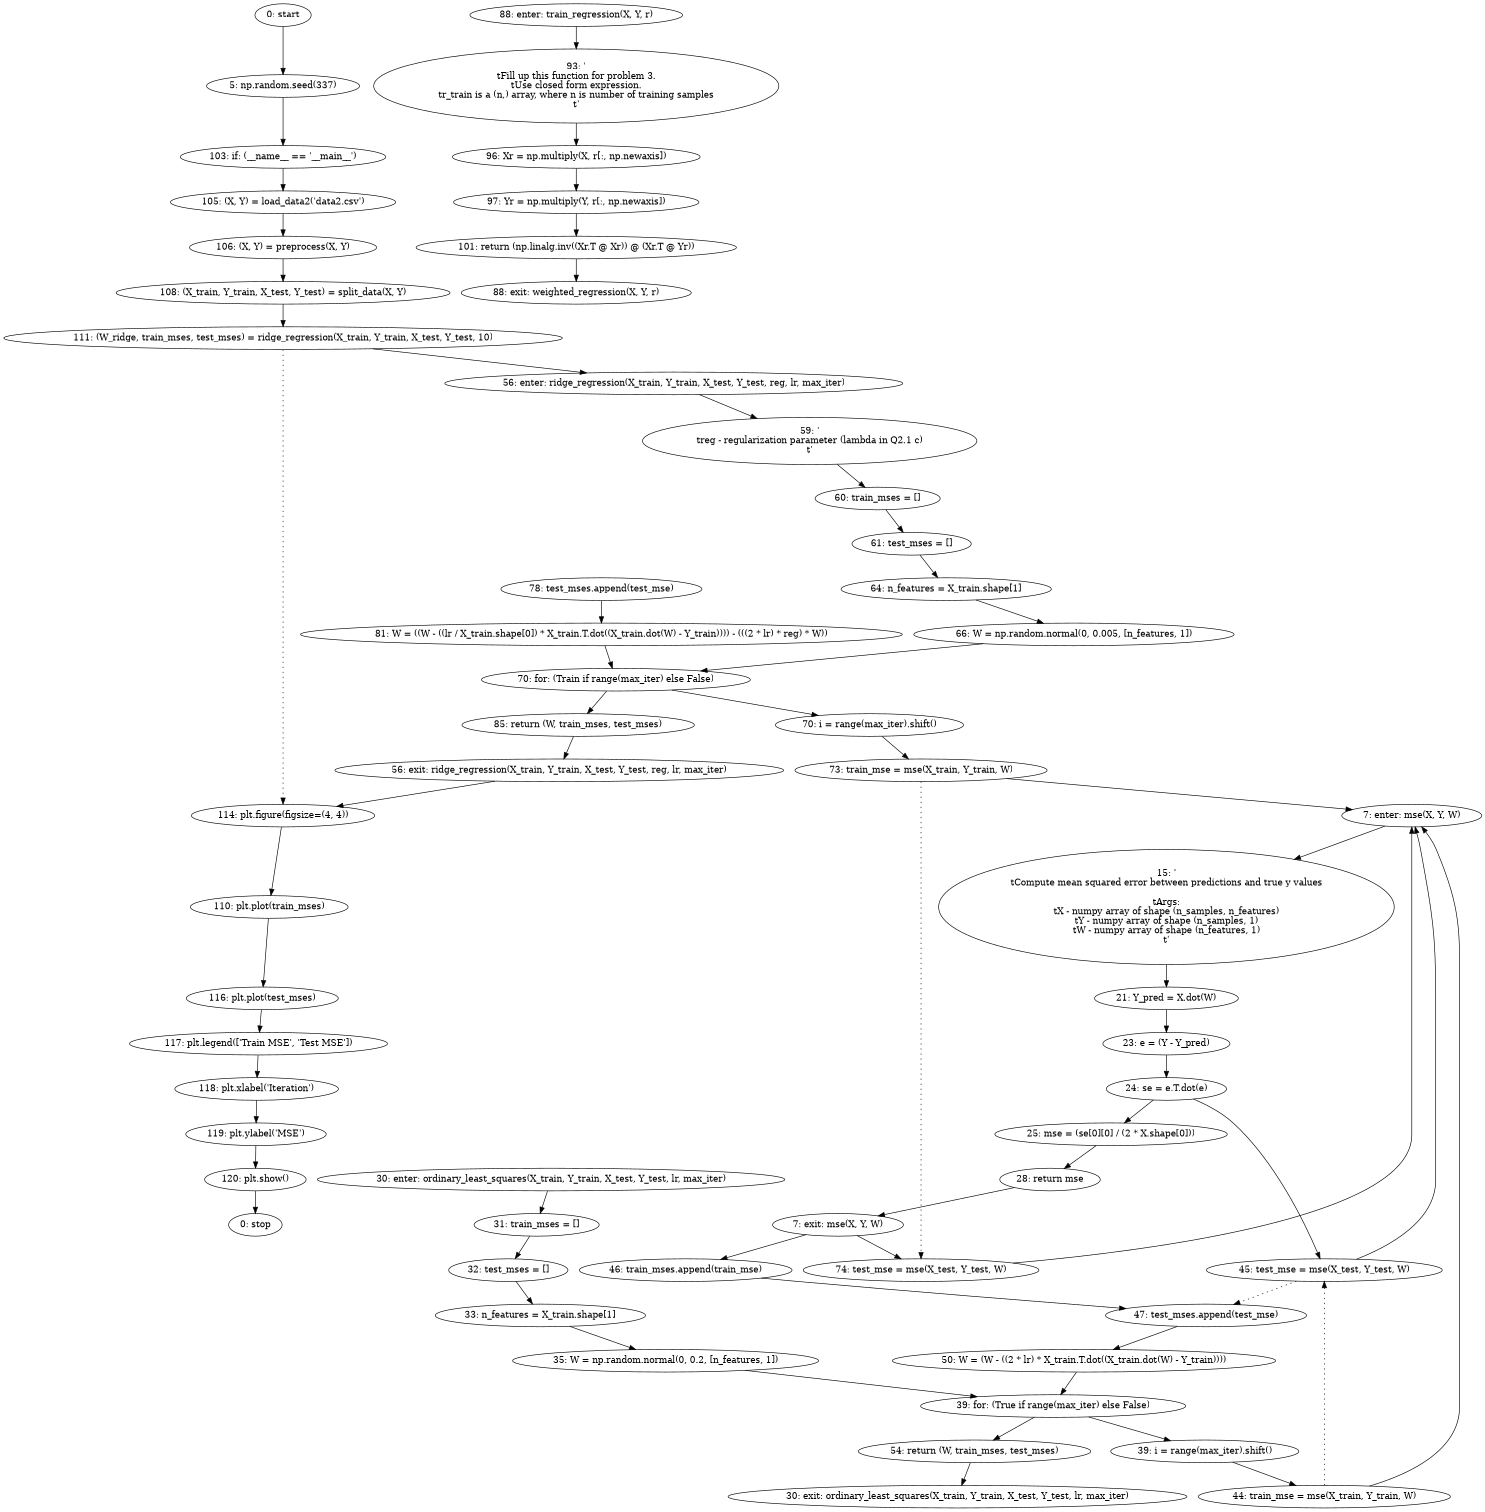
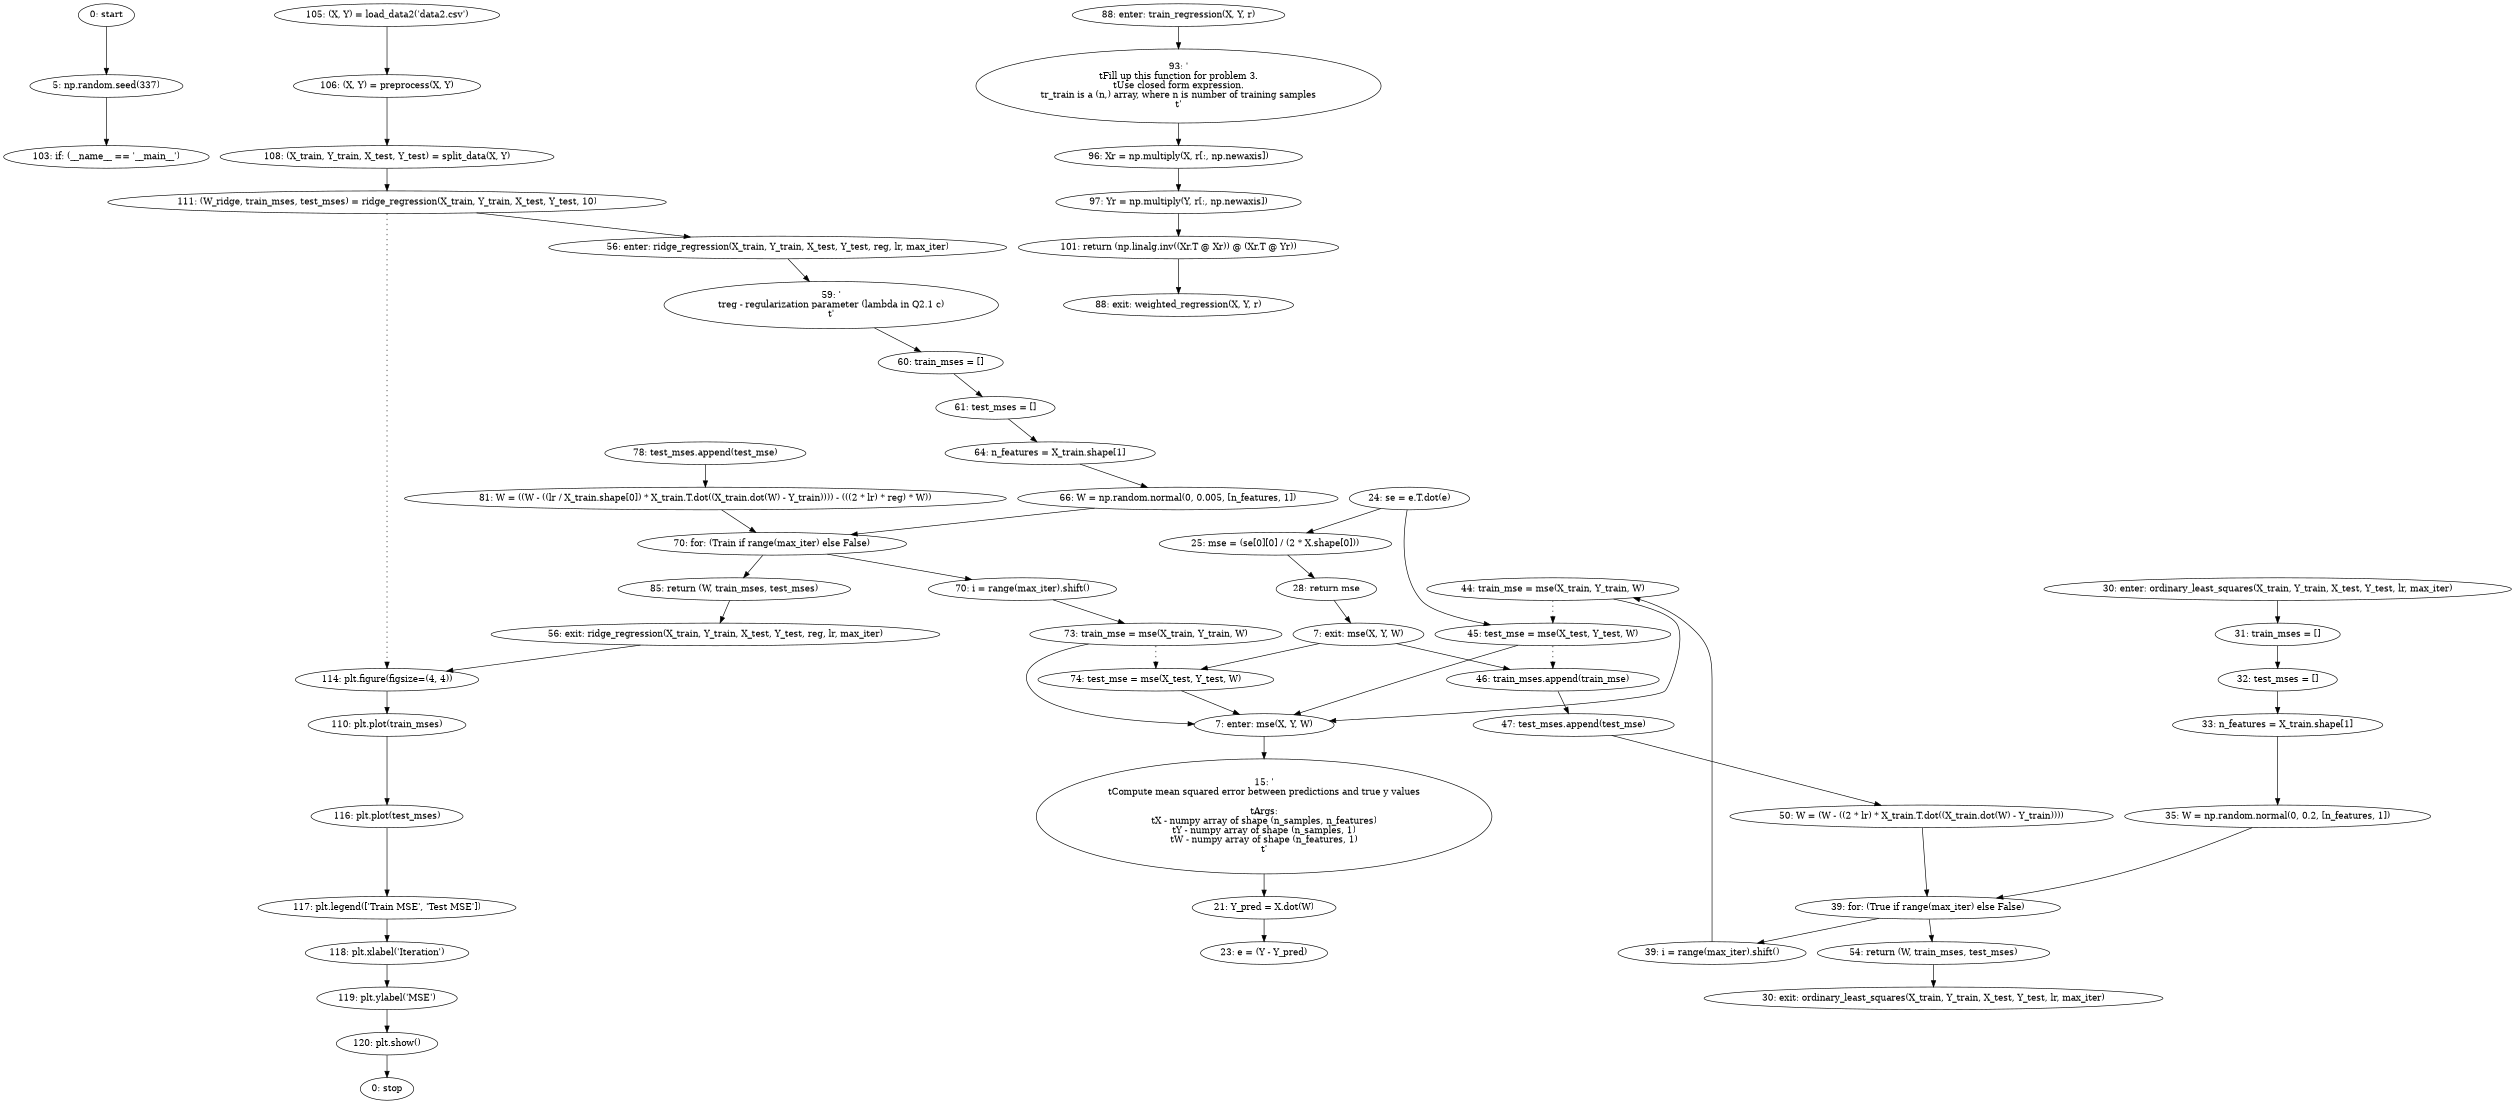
(283, 176) -> none
(1166, 1063) -> none
(1268, 1292) -> (1553, 654)
